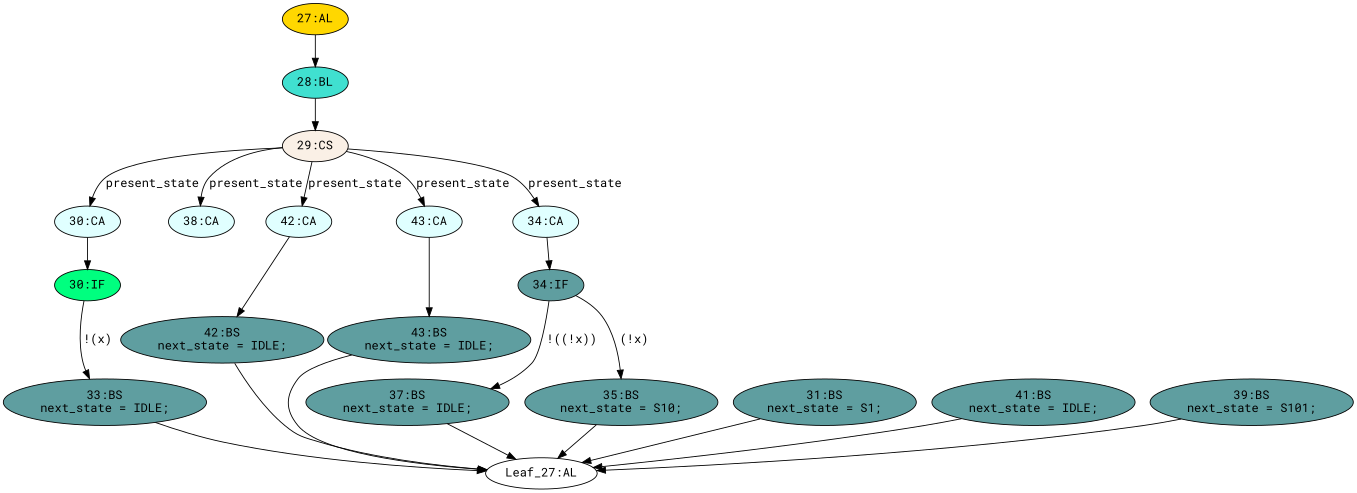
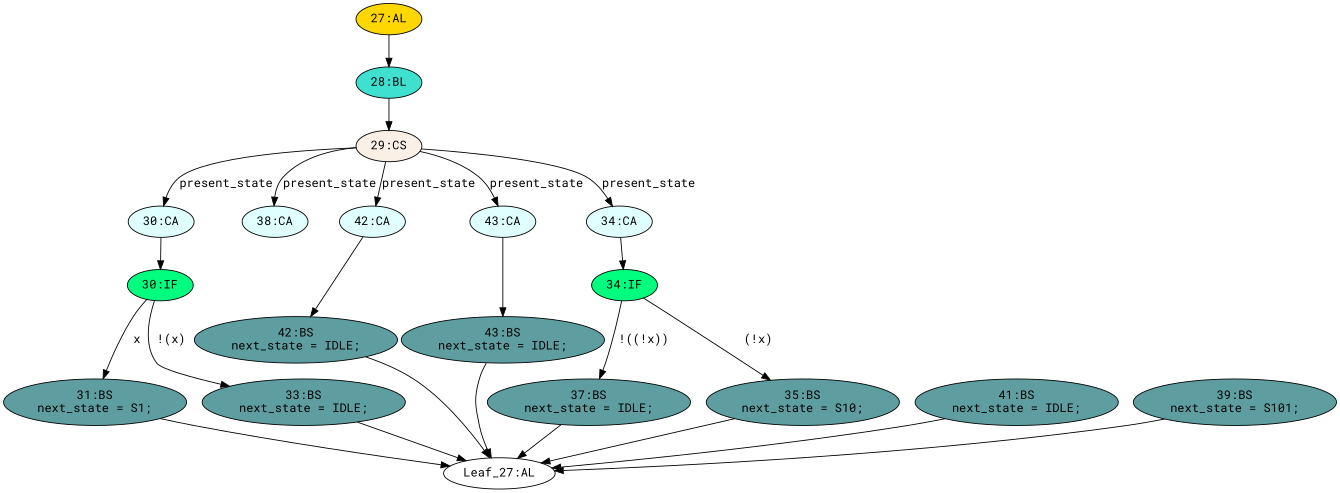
(551, 285) -> (625, 285)
none -> (124, 333)
